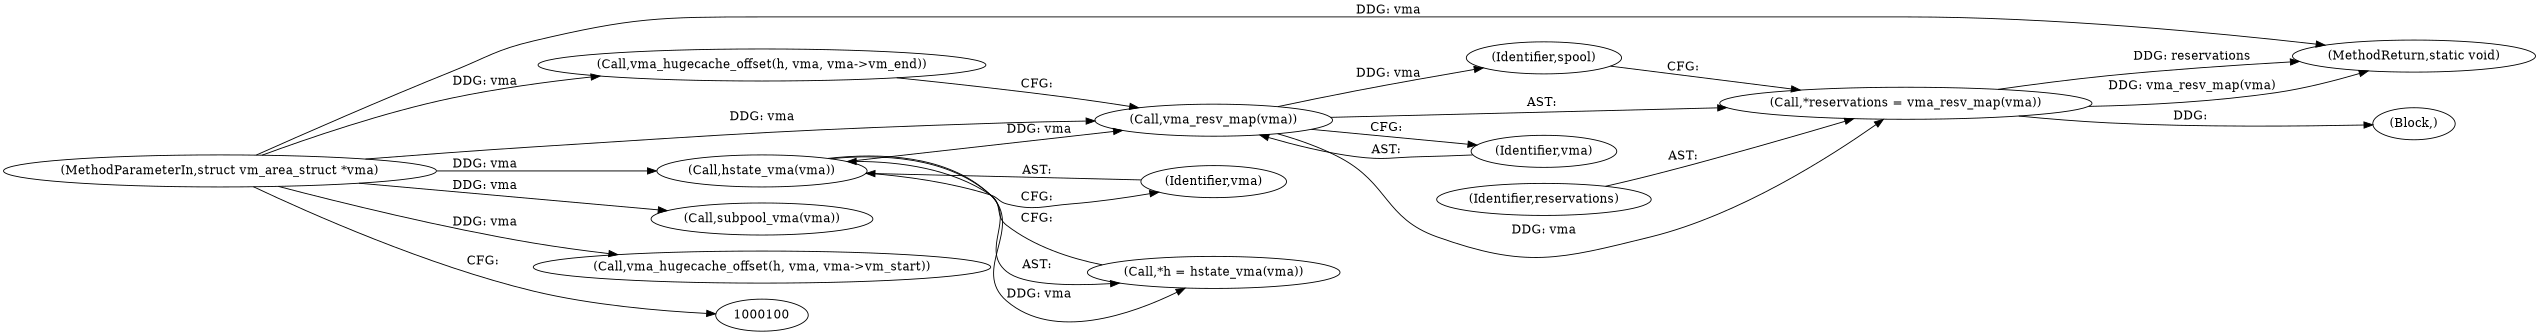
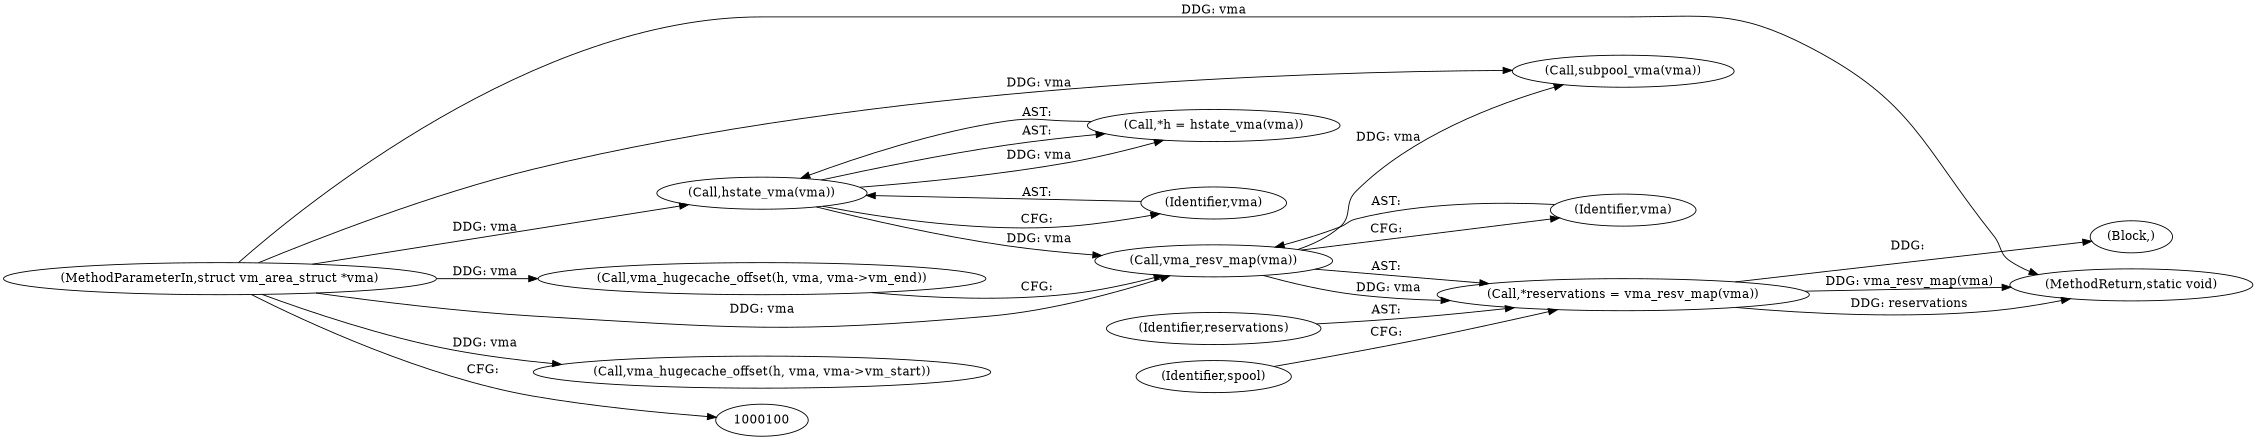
(1376, 87) -> (1410, 149)
(1039, 219) -> (1039, 113)
